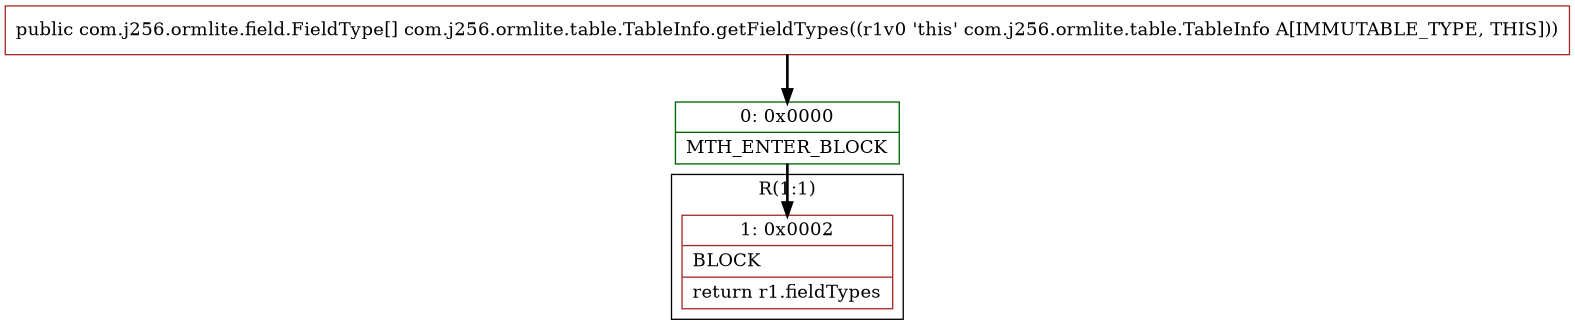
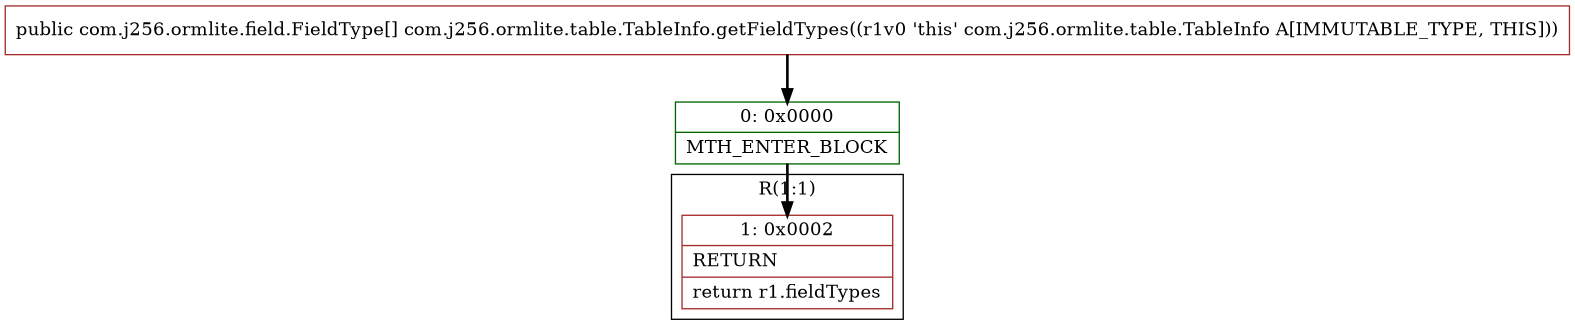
(727, 261) -> (735, 261)
